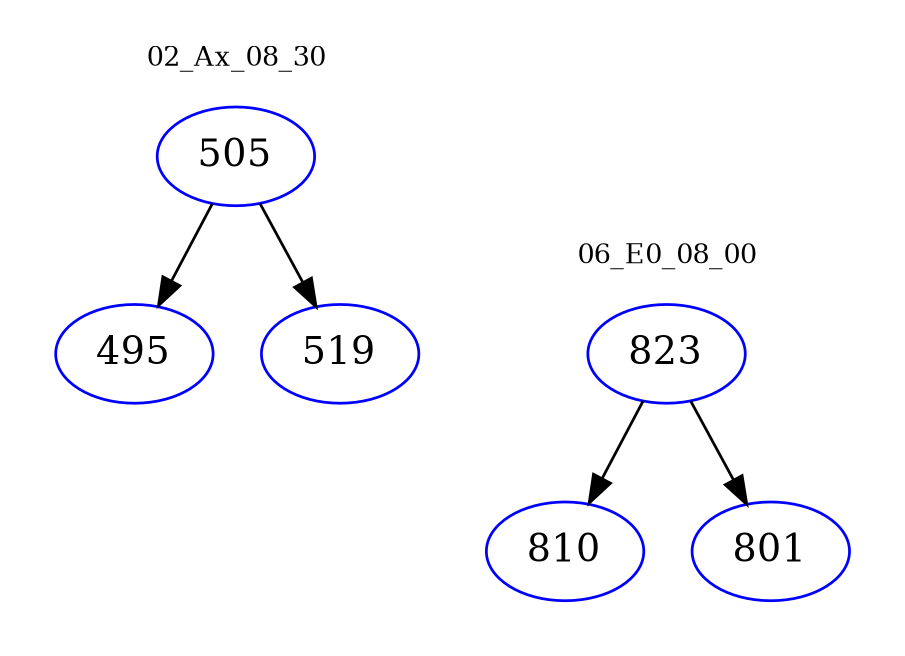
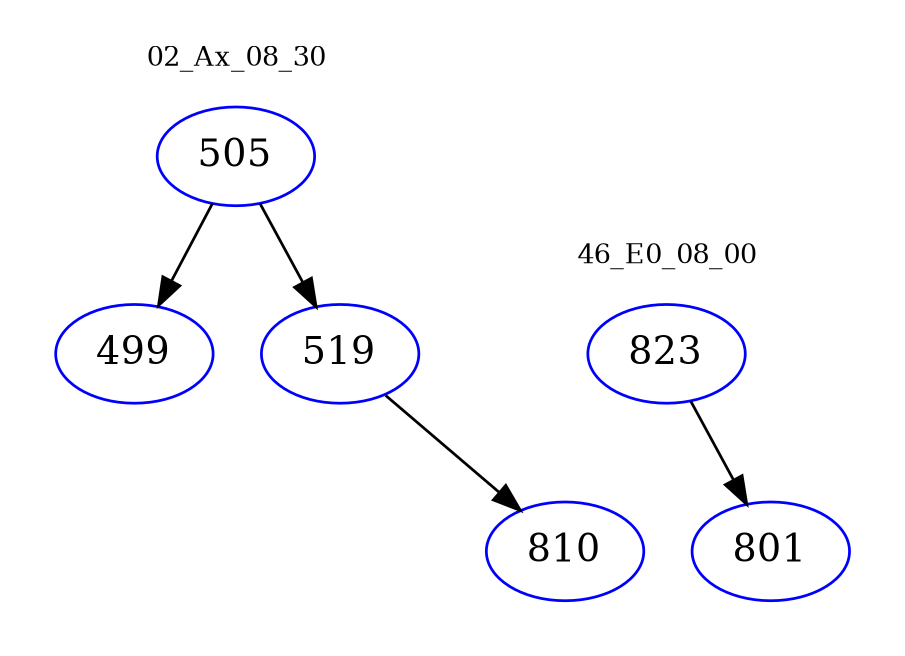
(668, 256) -> (668, 256)
(134, 354) -> (134, 354)
(623, 440) -> (442, 444)
